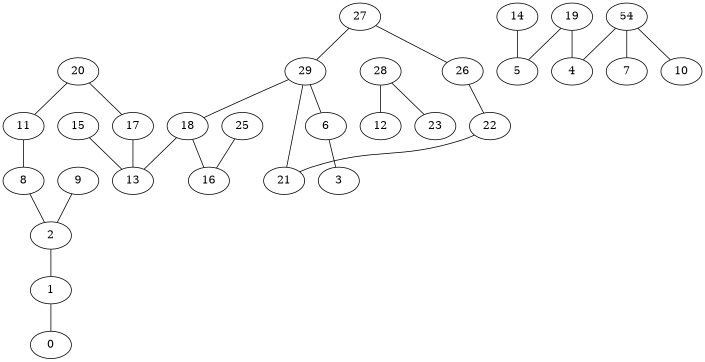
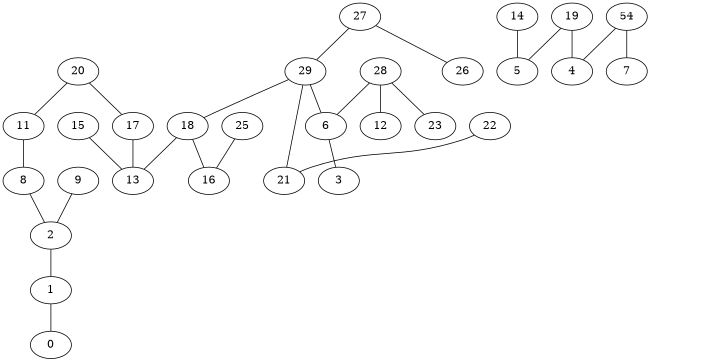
(681, 71) -> none
none -> (353, 99)
(476, 99) -> none
